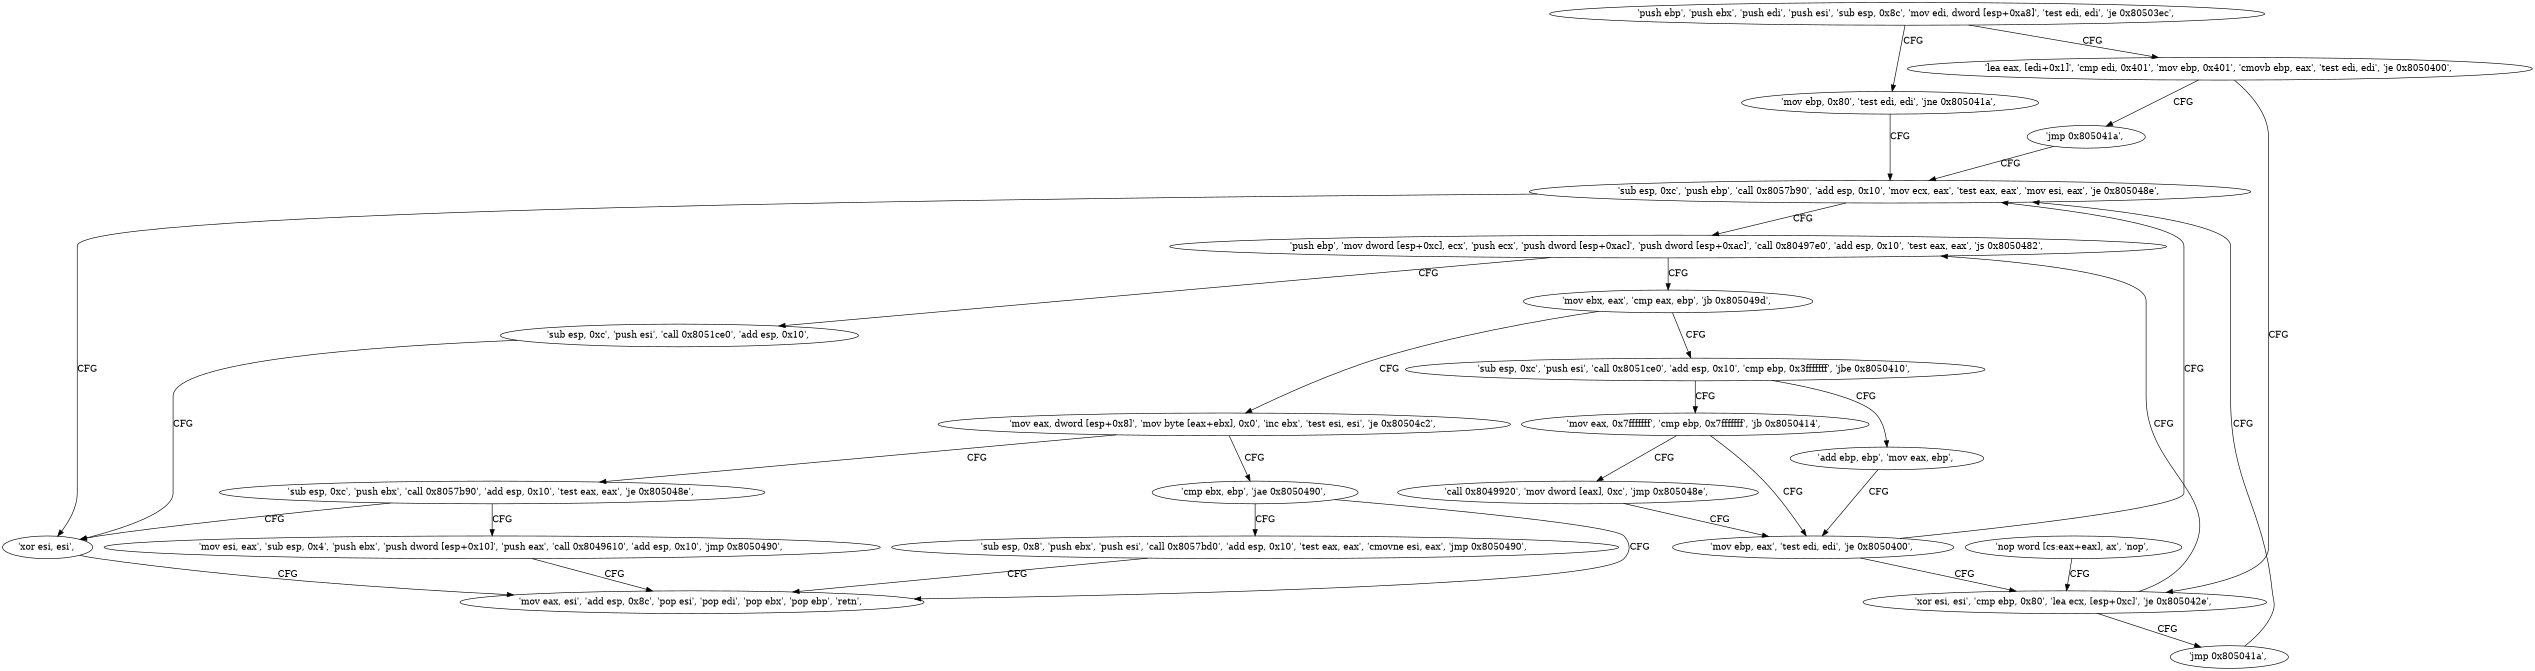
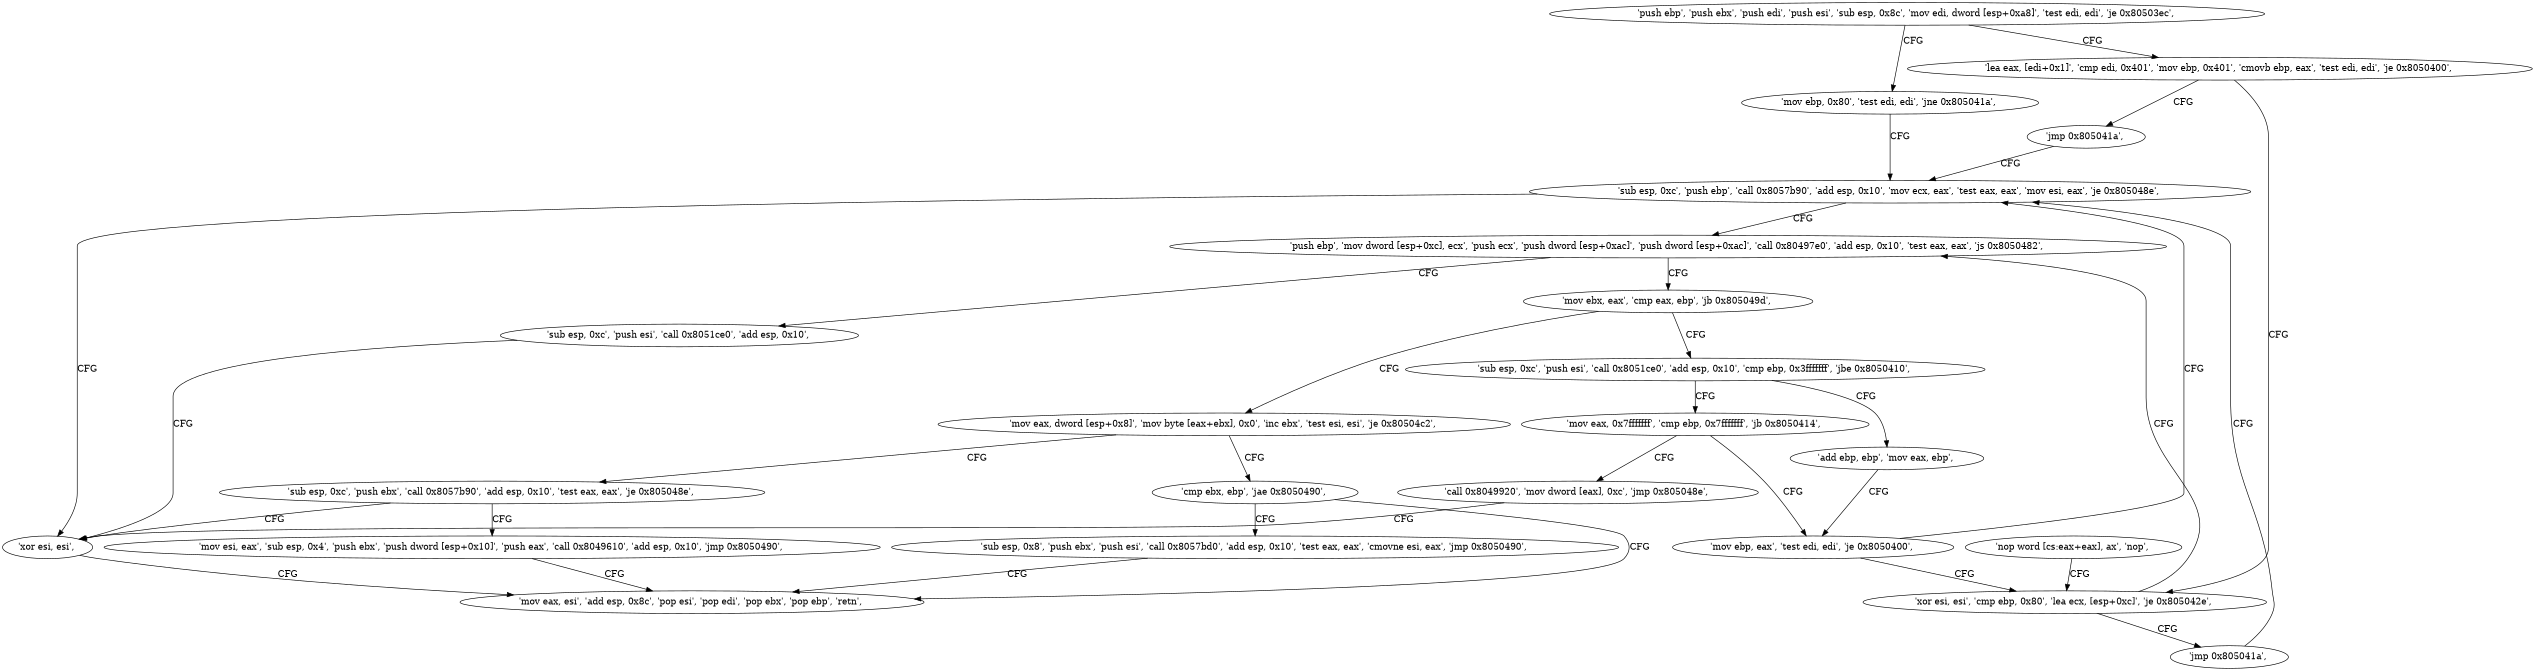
(1693, 519) -> (795, 528)
